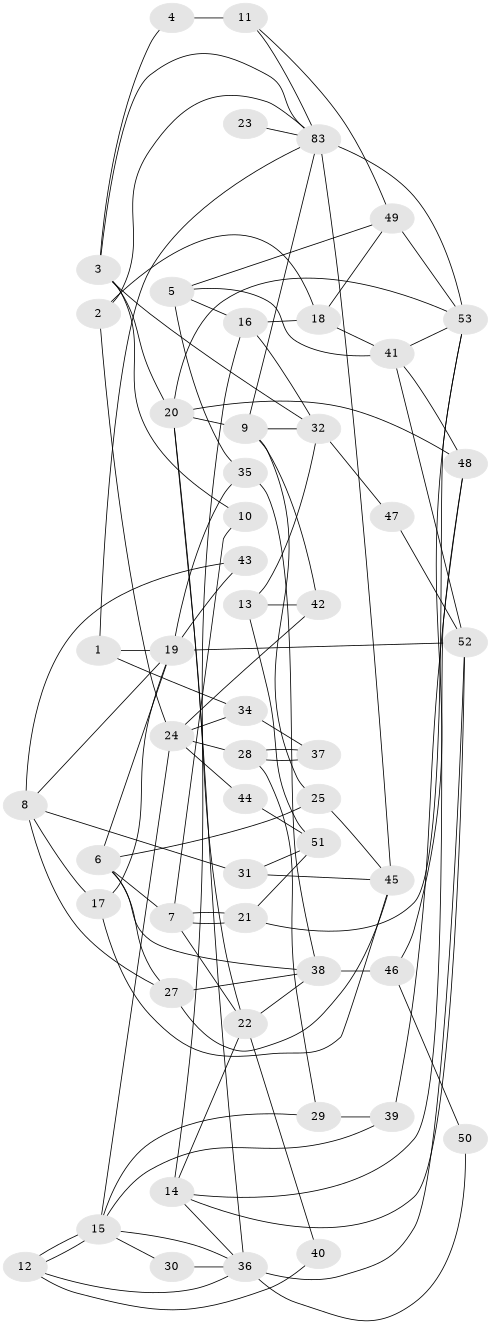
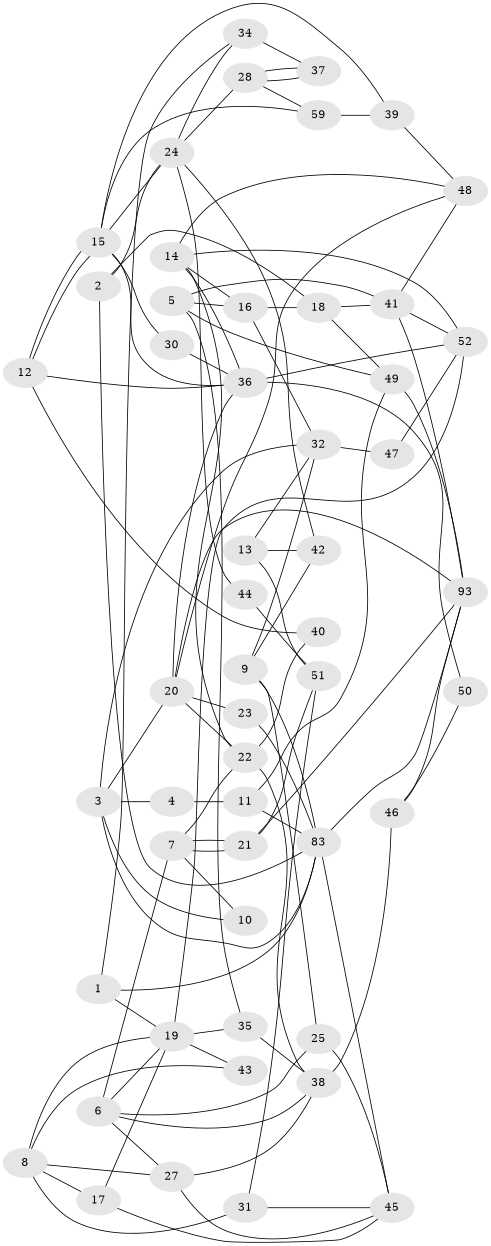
(466, 320) -> (466, 592)
(202, 420) -> (207, 702)
(319, 1117) -> (319, 115)
